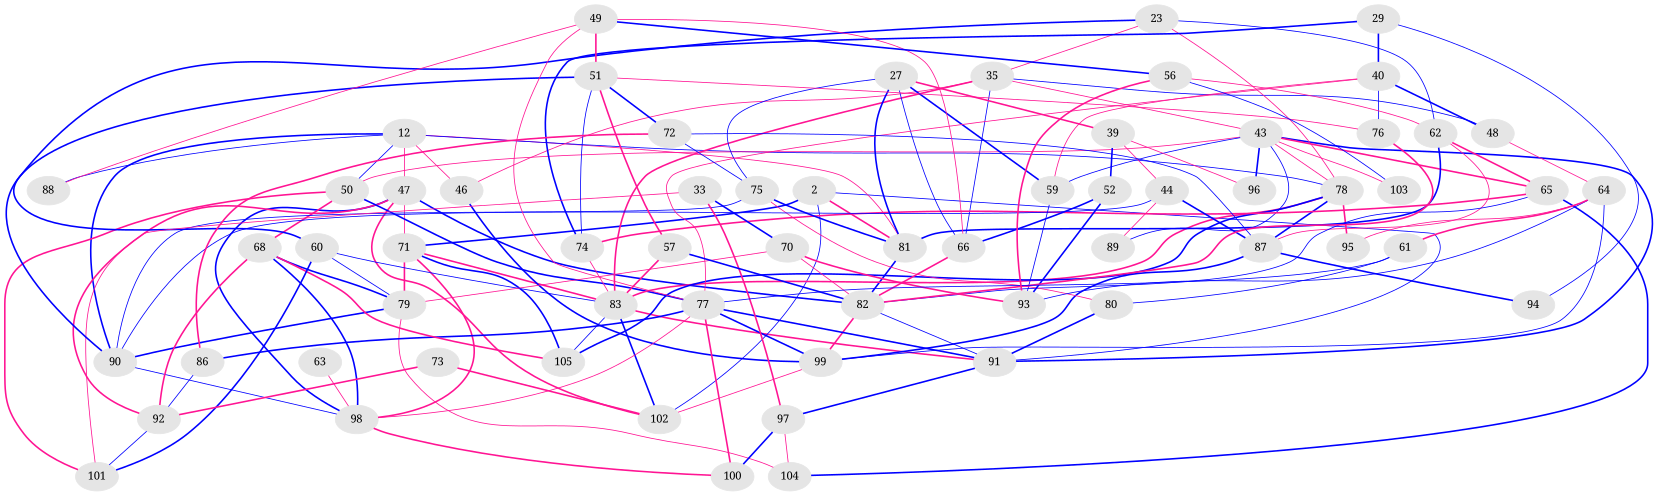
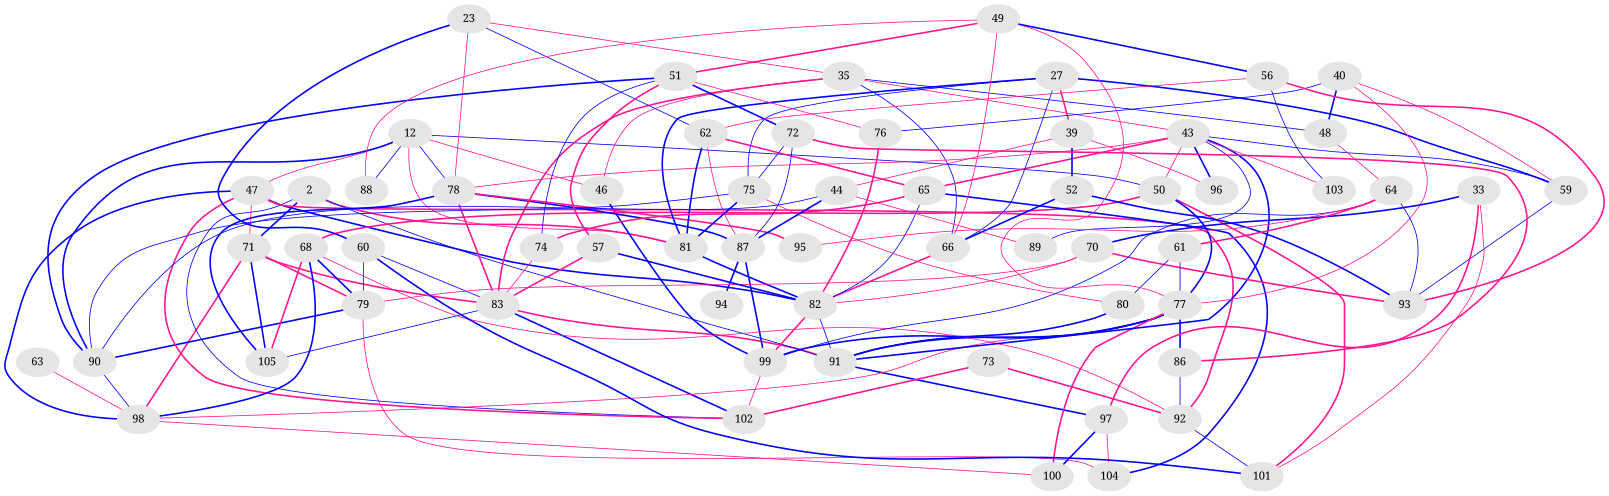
(1378, 19) -> none
(189, 324) -> (765, 332)
(541, 462) -> (595, 448)
